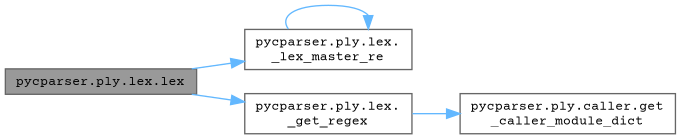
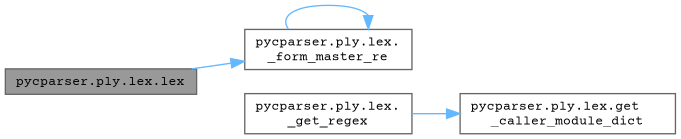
(328, 49) -> (328, 49)
(211, 97) -> none
(568, 114) -> (568, 114)
